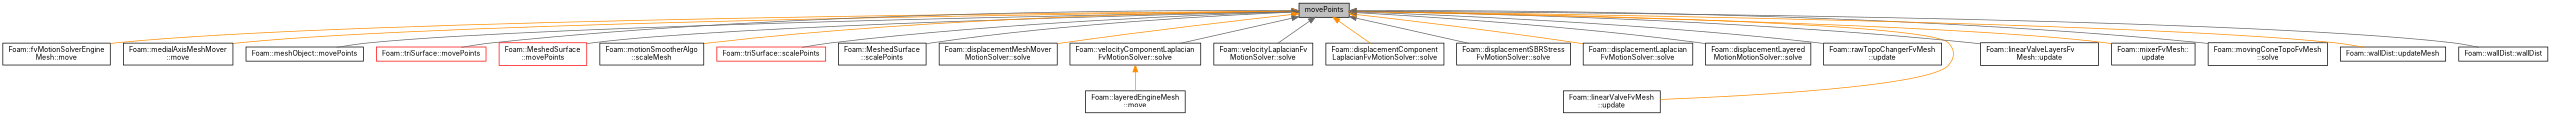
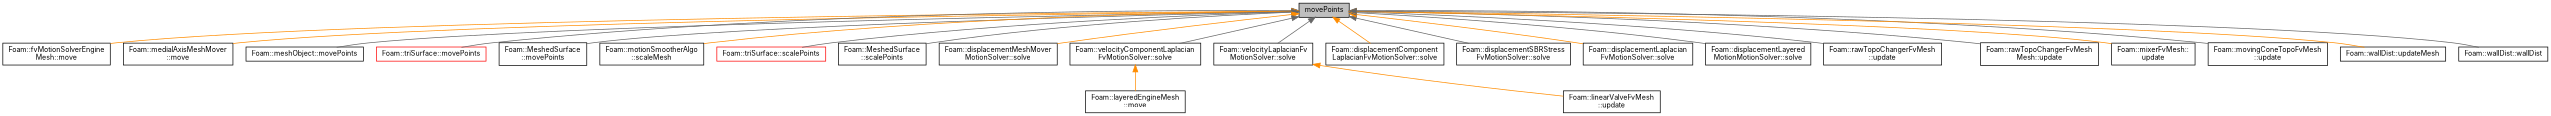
(543, 54) -> (543, 54)
(2040, 54) -> (2040, 54)
(2268, 54) -> (2268, 54)
(1951, 62) -> (1441, 82)
